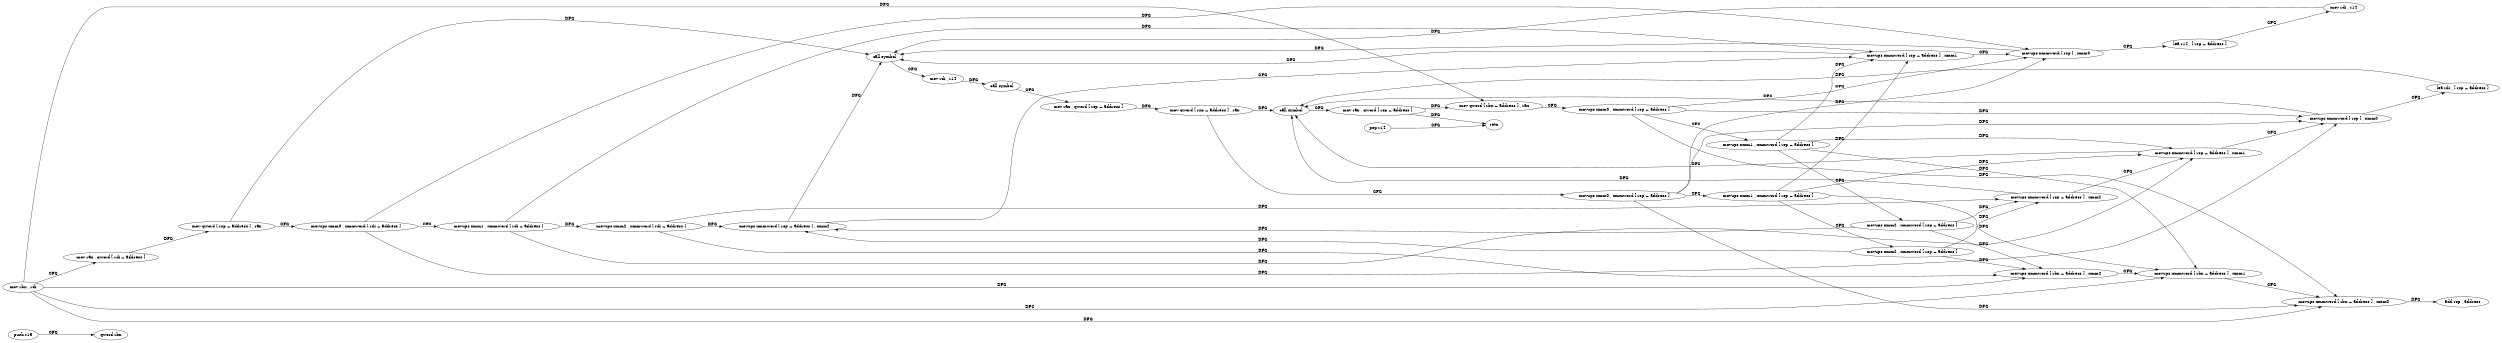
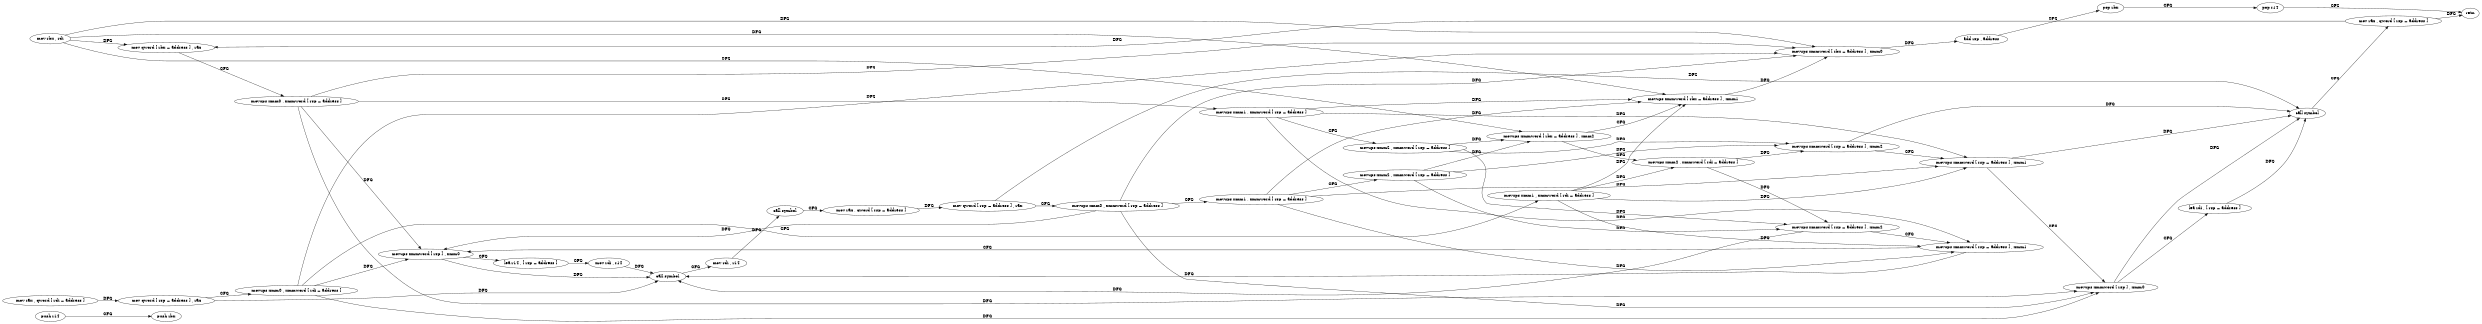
none -> (2111, 8)
none -> (986, 93)
none -> (1631, 155)
(1325, 253) -> (1597, 153)
(64, 273) -> none
(1002, 285) -> (726, 59)
(2272, 285) -> (1765, 80)
(23, 335) -> (50, 316)
(111, 335) -> (166, 316)
